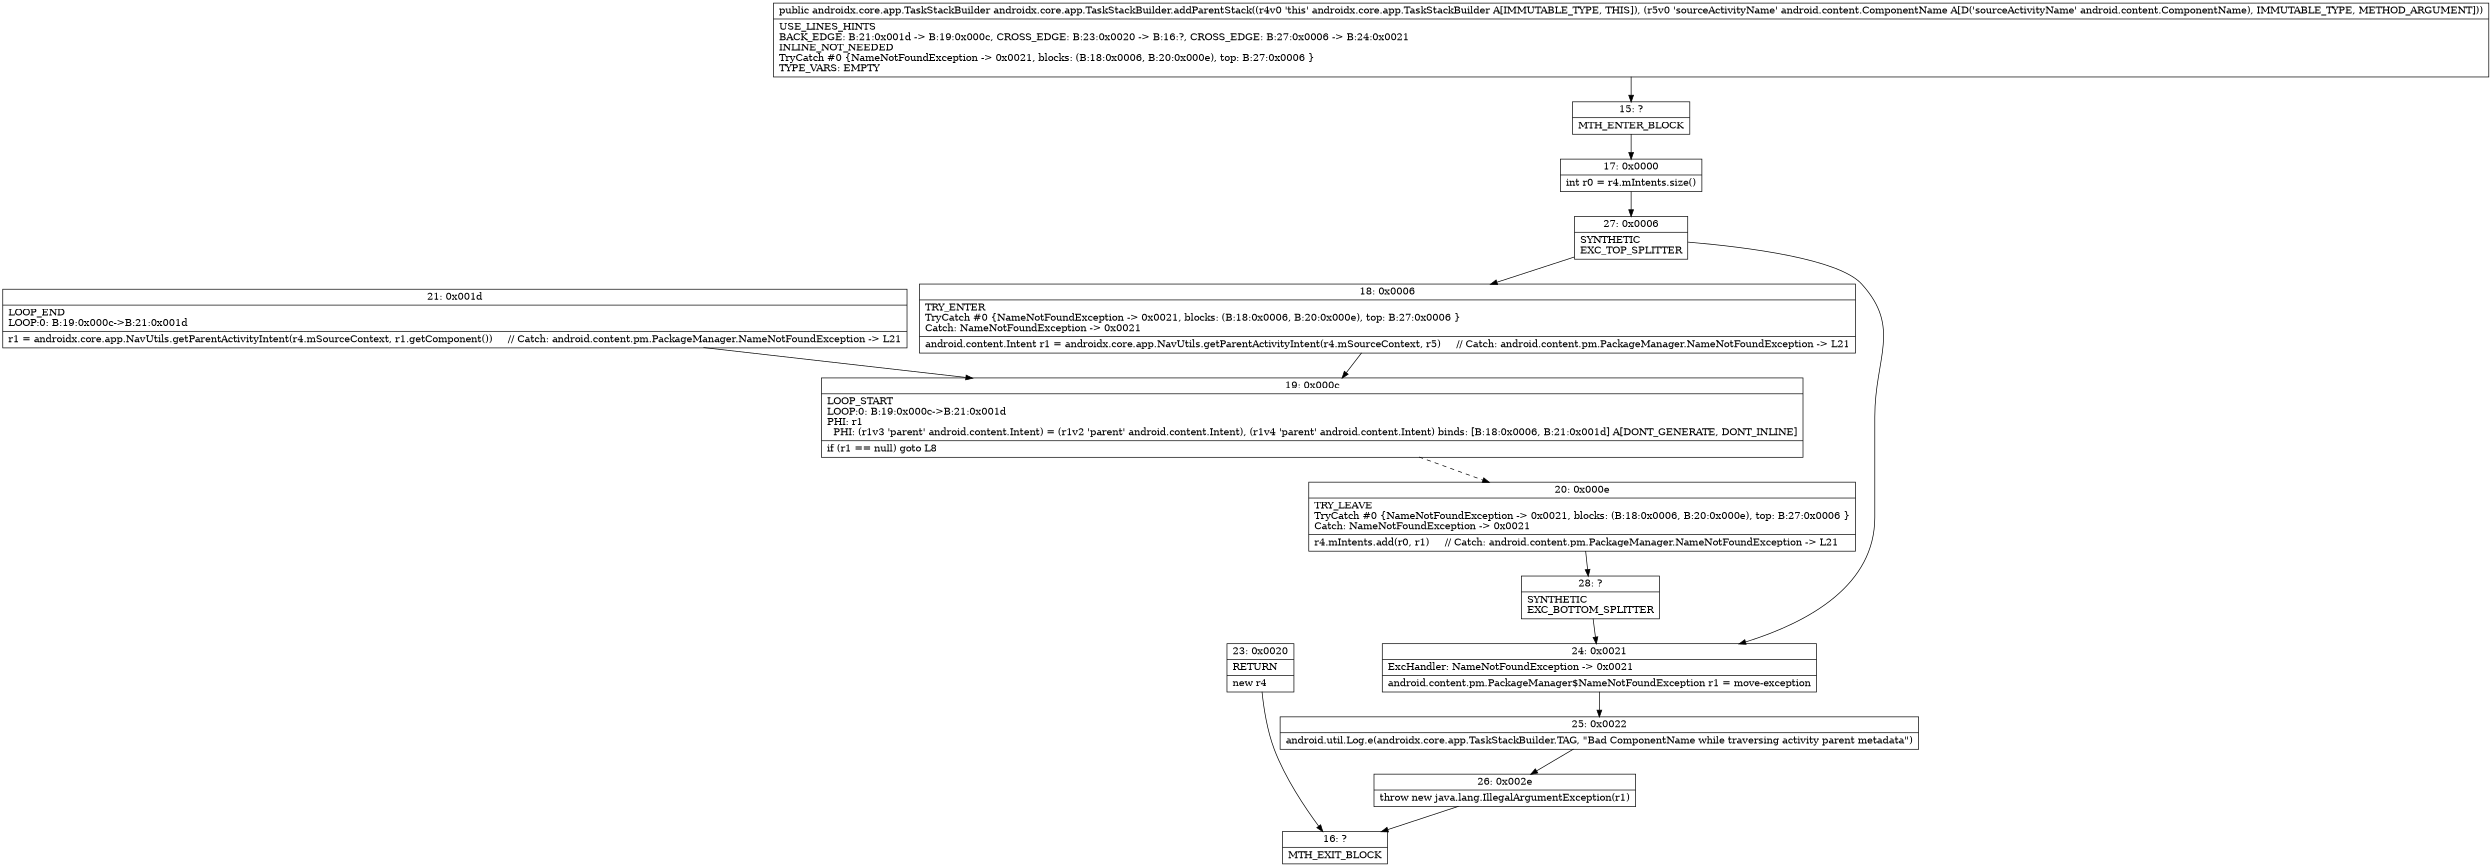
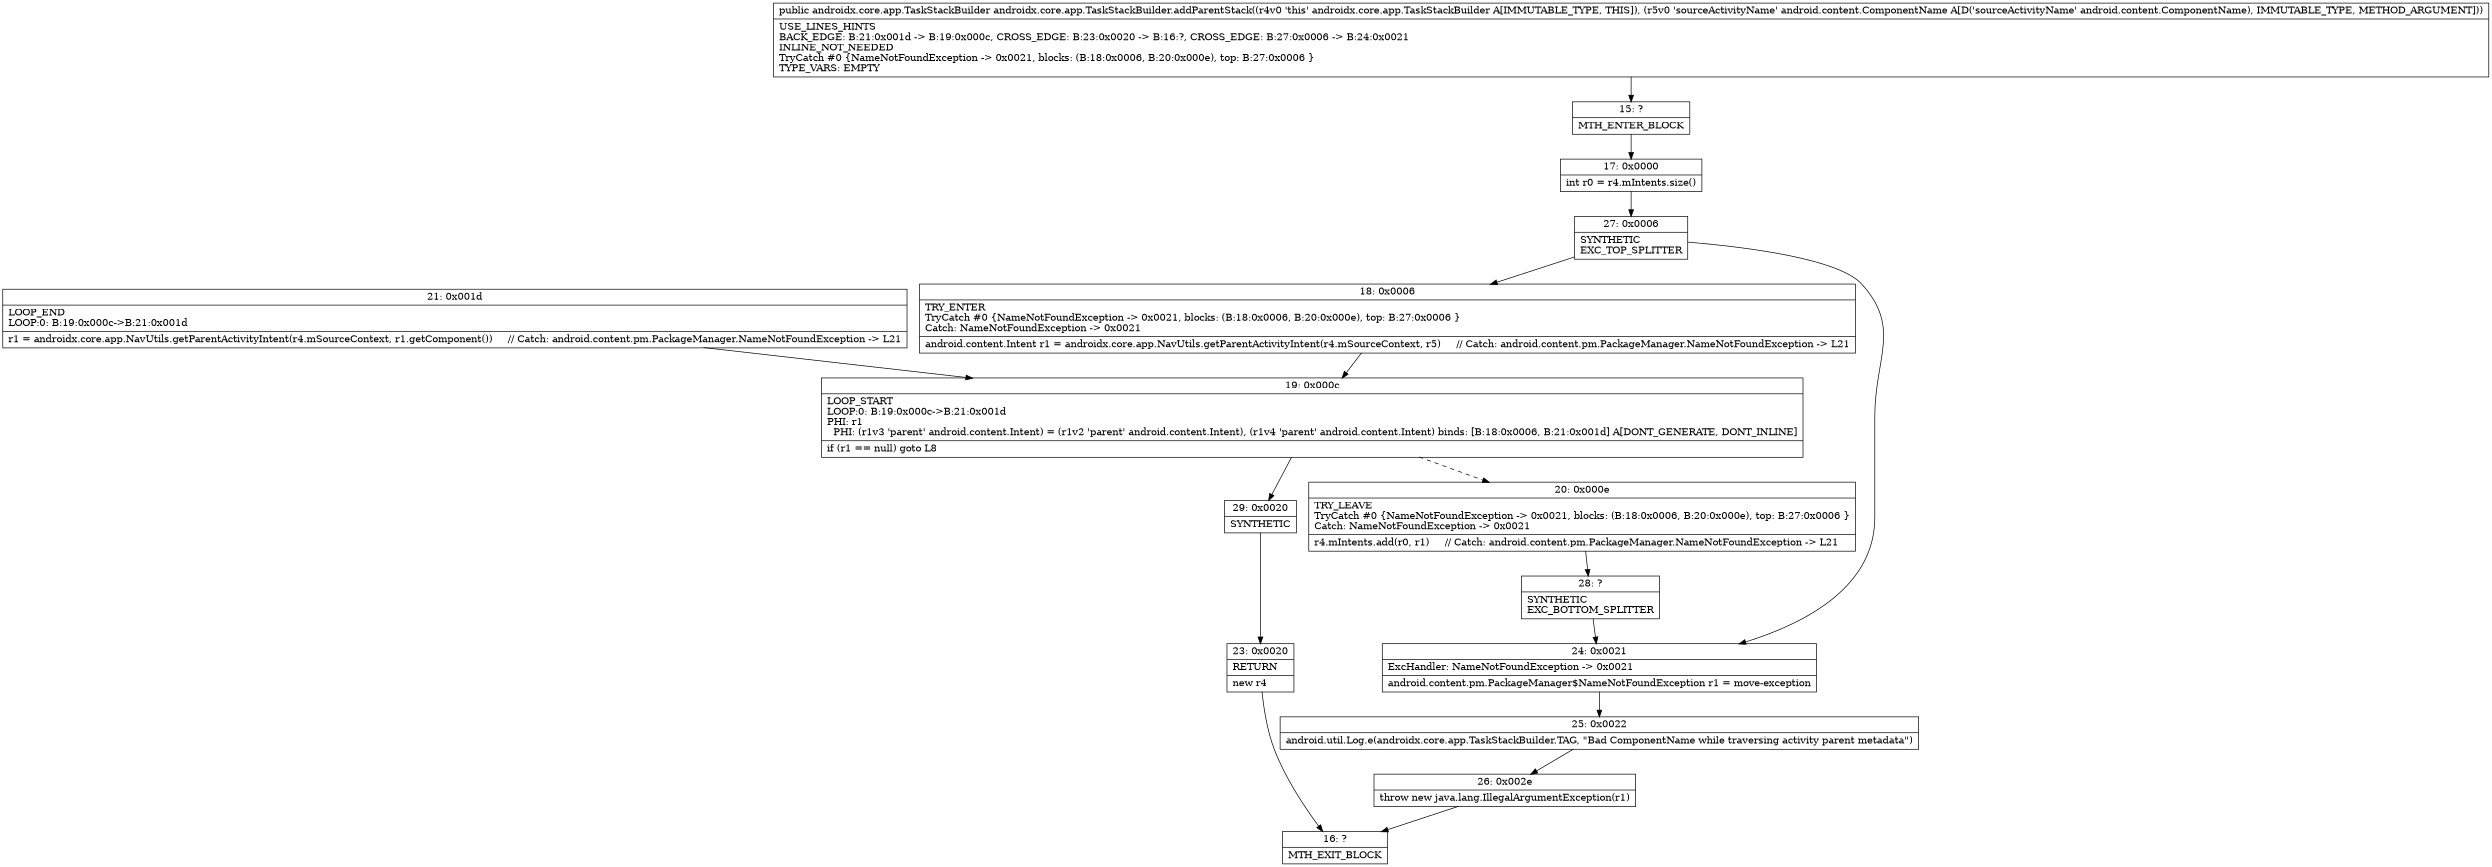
none -> (1260, 517)
